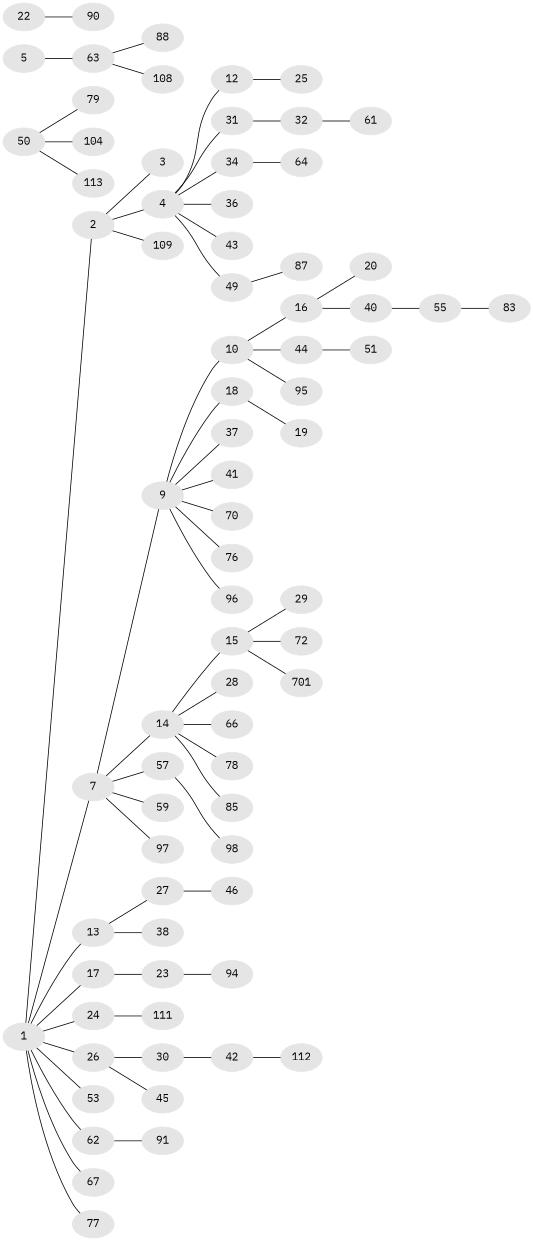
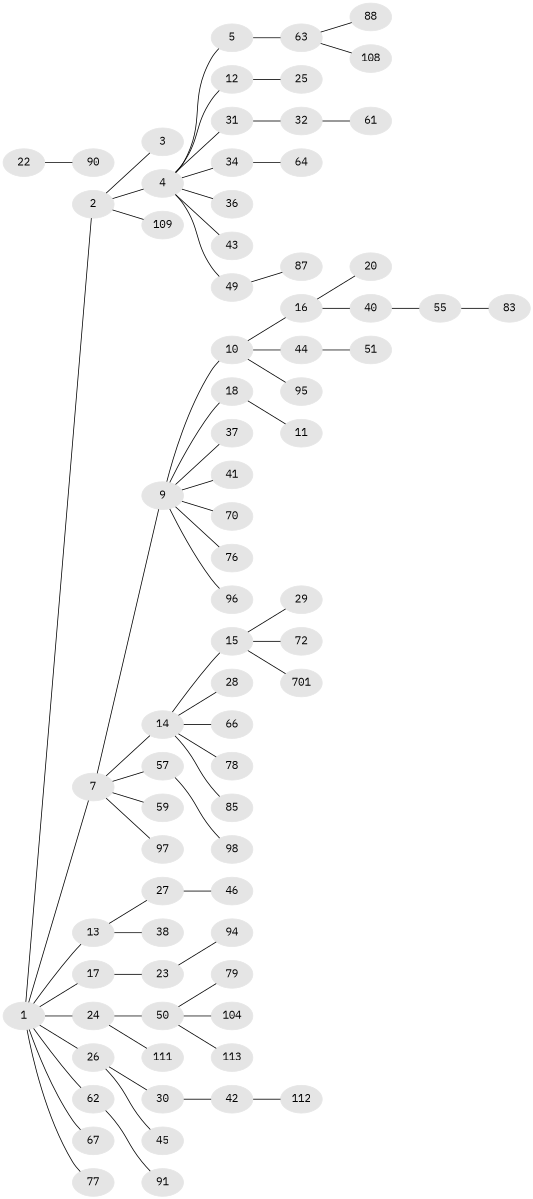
none -> (197, 111)
(301, 433) -> (301, 433)
none -> (128, 1016)
(93, 1099) -> none
